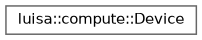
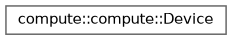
(101, 20) -> (116, 20)
